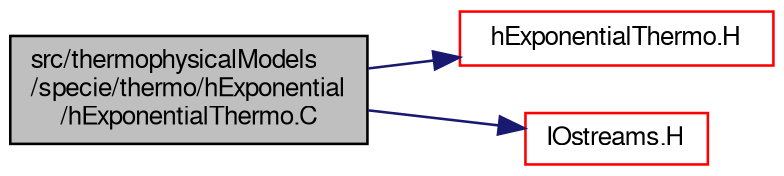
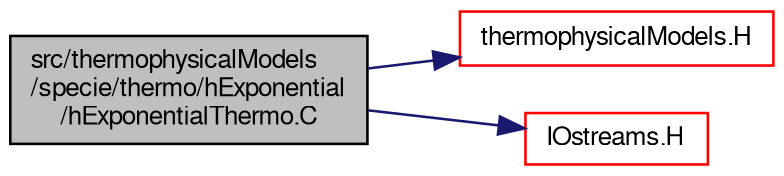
(617, 39) -> (617, 39)
